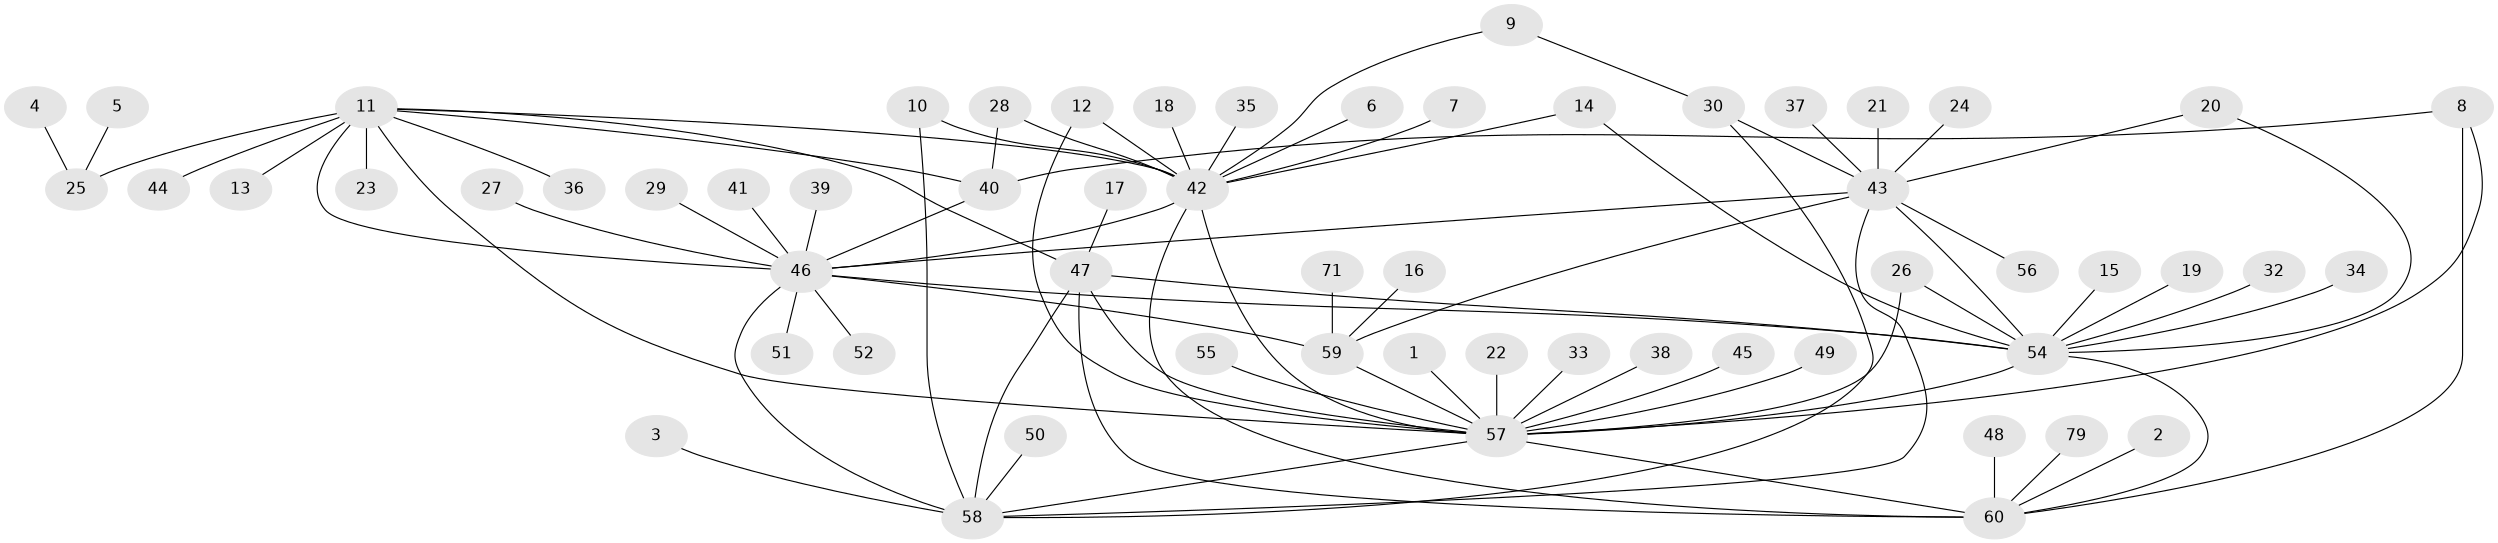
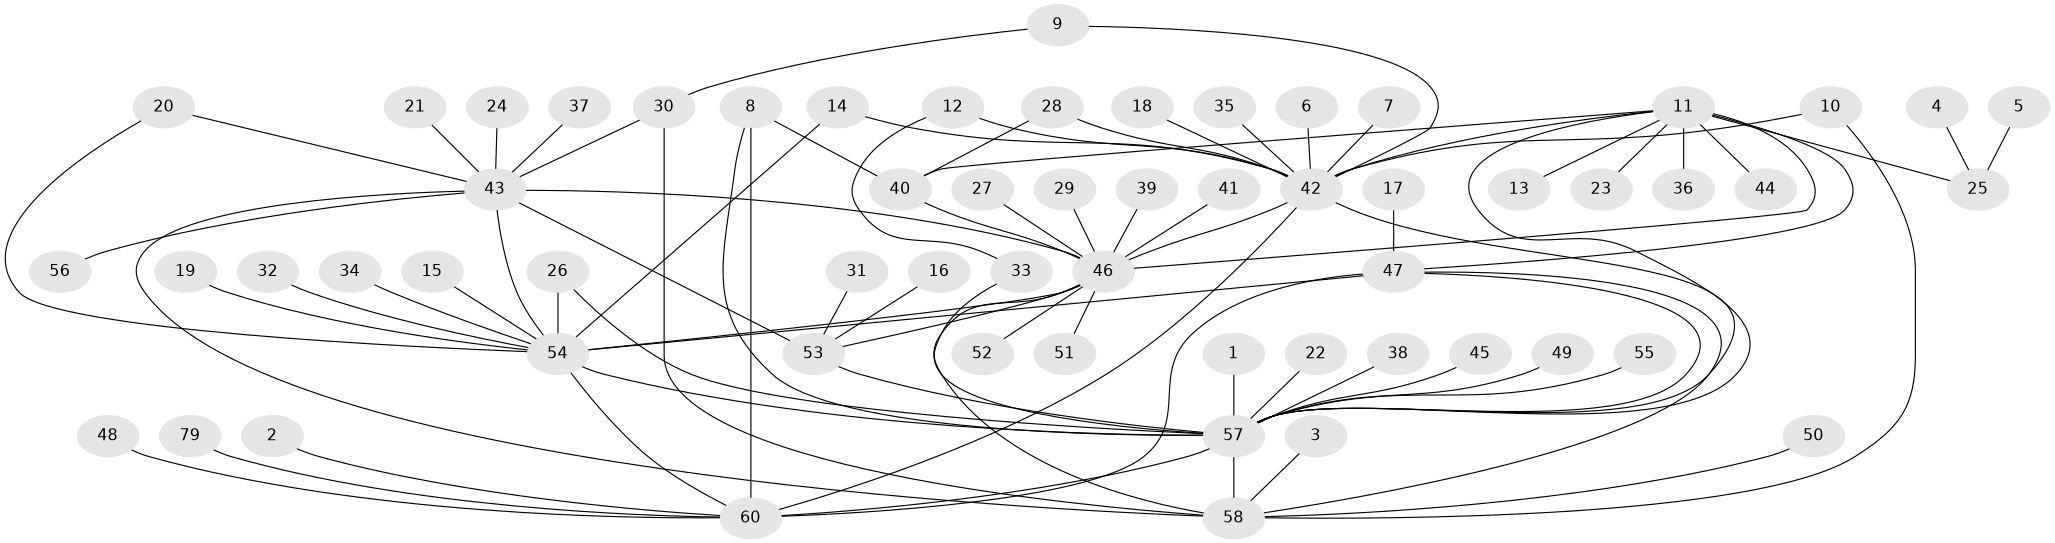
(1332, 272) -> (857, 272)
(1332, 354) -> (814, 354)
(1147, 387) -> (871, 223)
